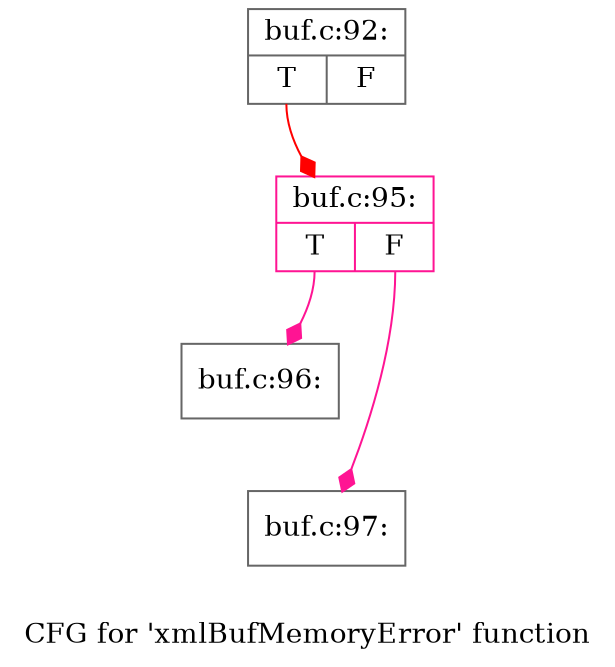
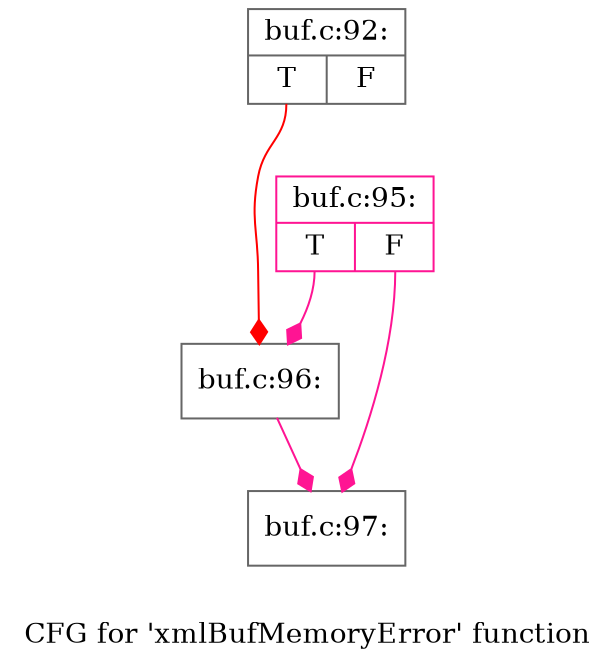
(291, 131) -> (255, 209)
none -> (289, 443)
